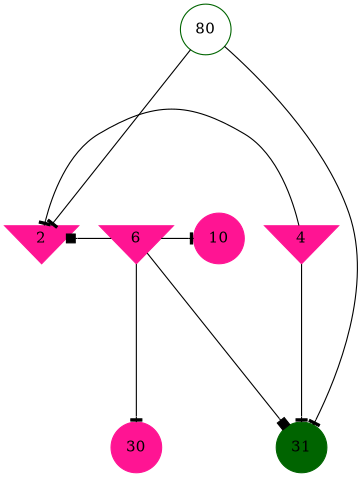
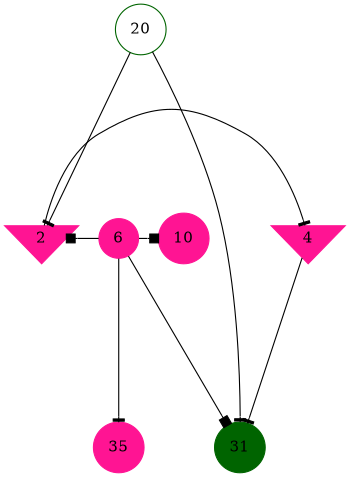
(206, 29) -> (141, 29)
(174, 109) -> (170, 109)
(136, 238) -> (119, 238)
(175, 238) -> (143, 238)
(136, 447) -> (119, 447)
